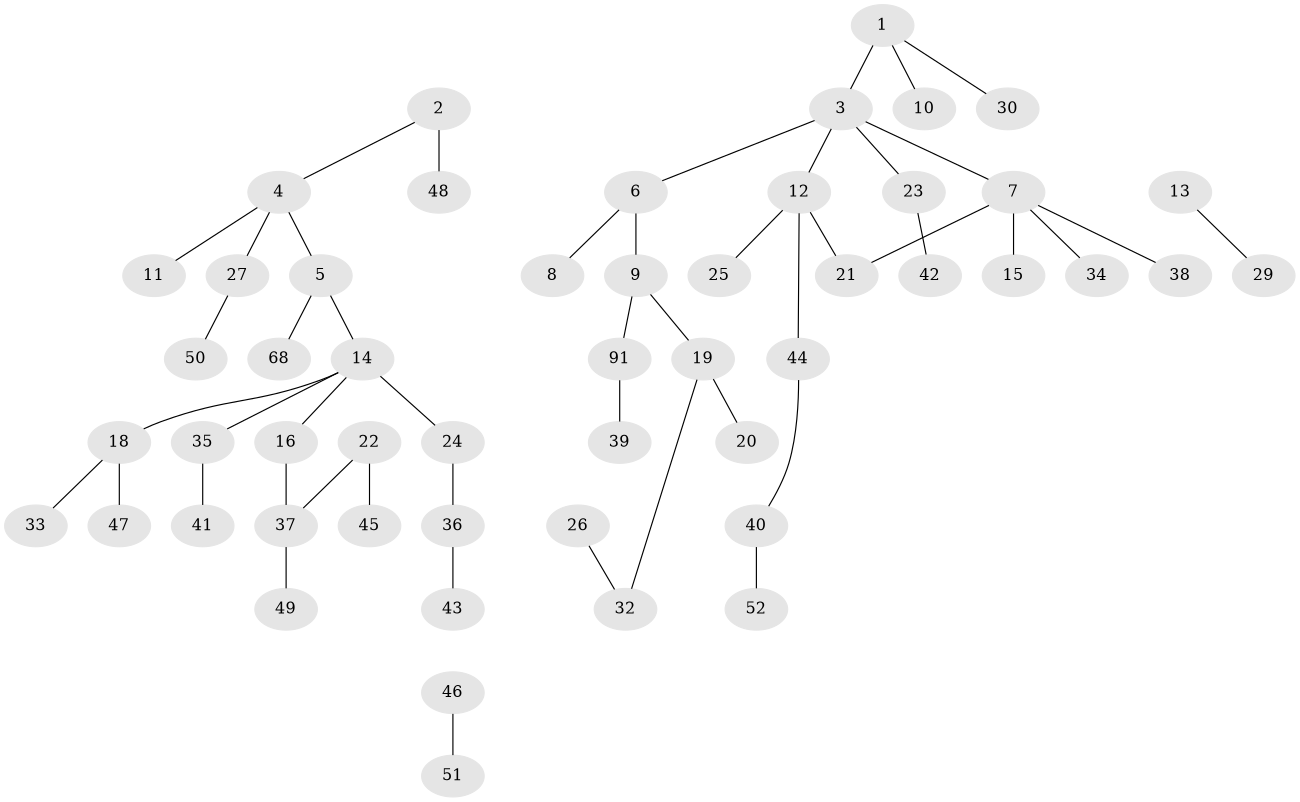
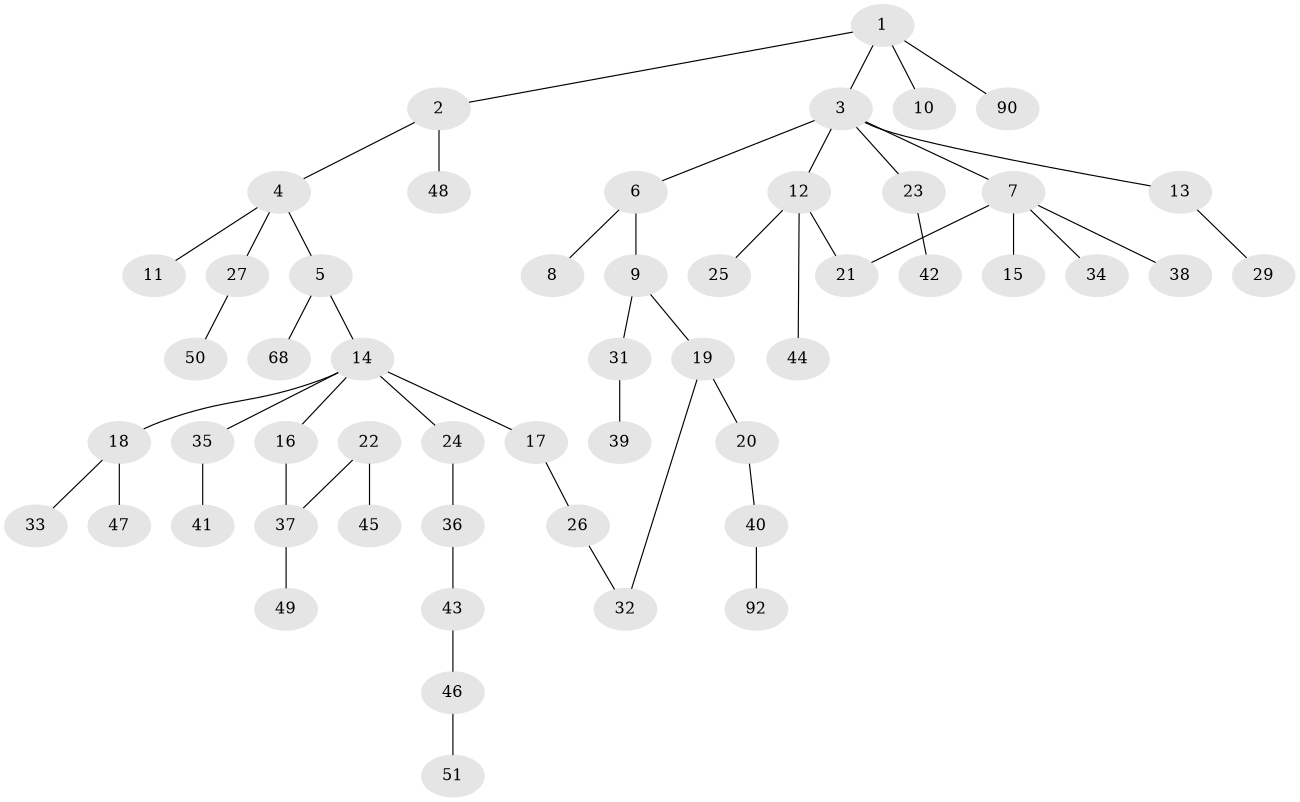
none -> (661, 67)
(1008, 109) -> (1008, 109)
none -> (1007, 159)
(620, 359) -> (620, 359)
none -> (536, 442)
(793, 446) -> (752, 484)
(756, 609) -> (756, 609)
none -> (453, 651)
